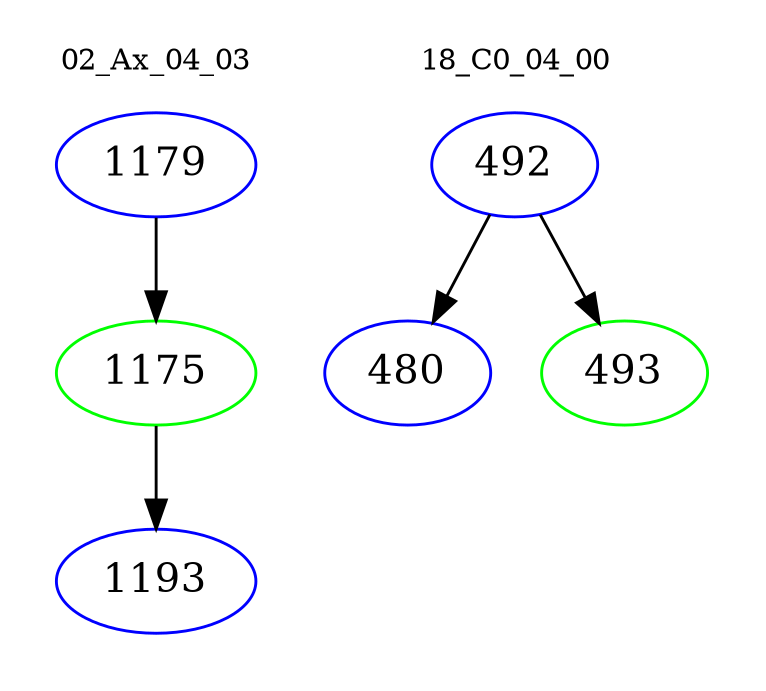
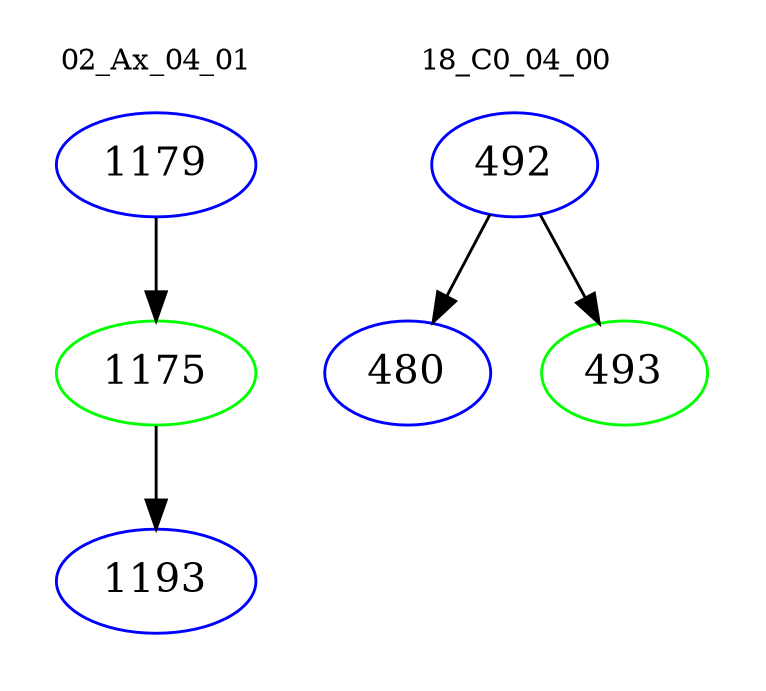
(156, 62) -> (156, 62)
